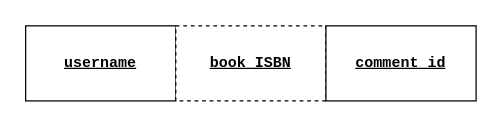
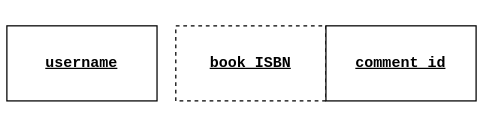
(101, 63) -> (82, 63)
